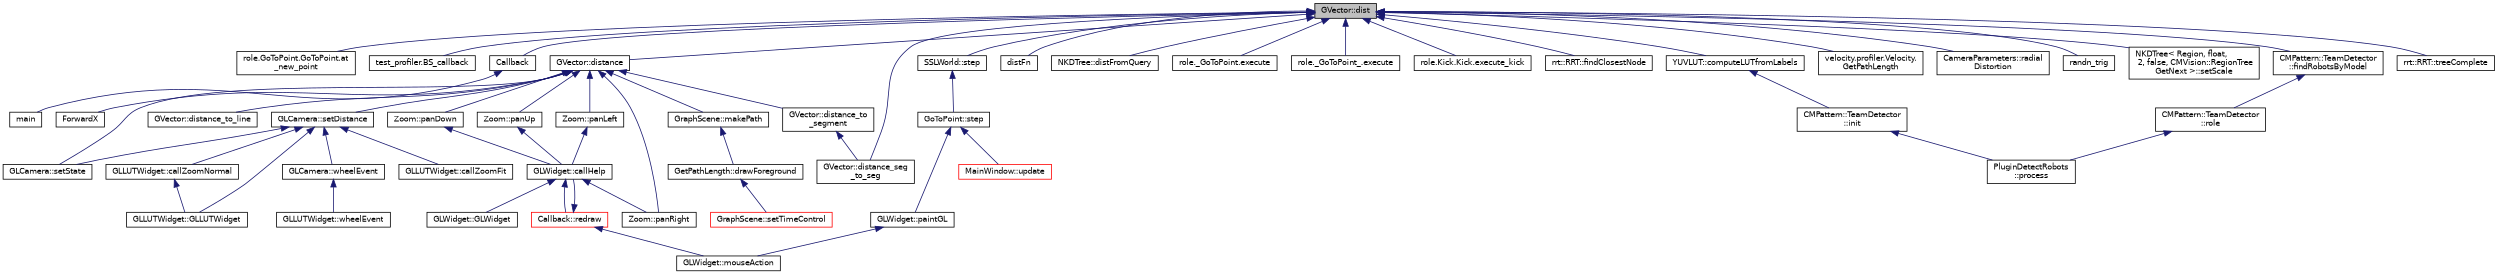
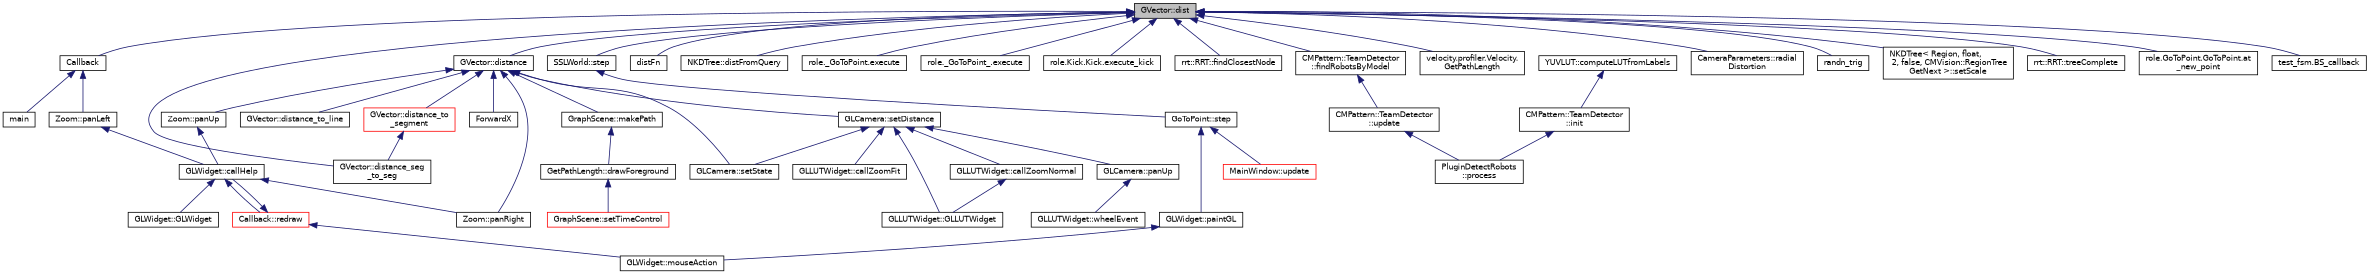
(1546, 31) -> none
(422, 63) -> (2319, 63)
(590, 95) -> (83, 95)
(425, 120) -> none
(828, 120) -> (409, 120)
(2210, 120) -> (1384, 120)
(333, 172) -> (1138, 172)
